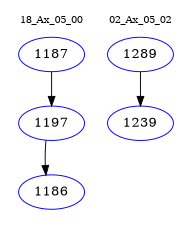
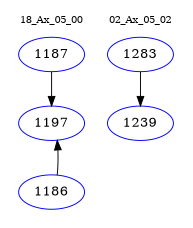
(140, 54) -> (140, 54)
(45, 153) -> (58, 163)
